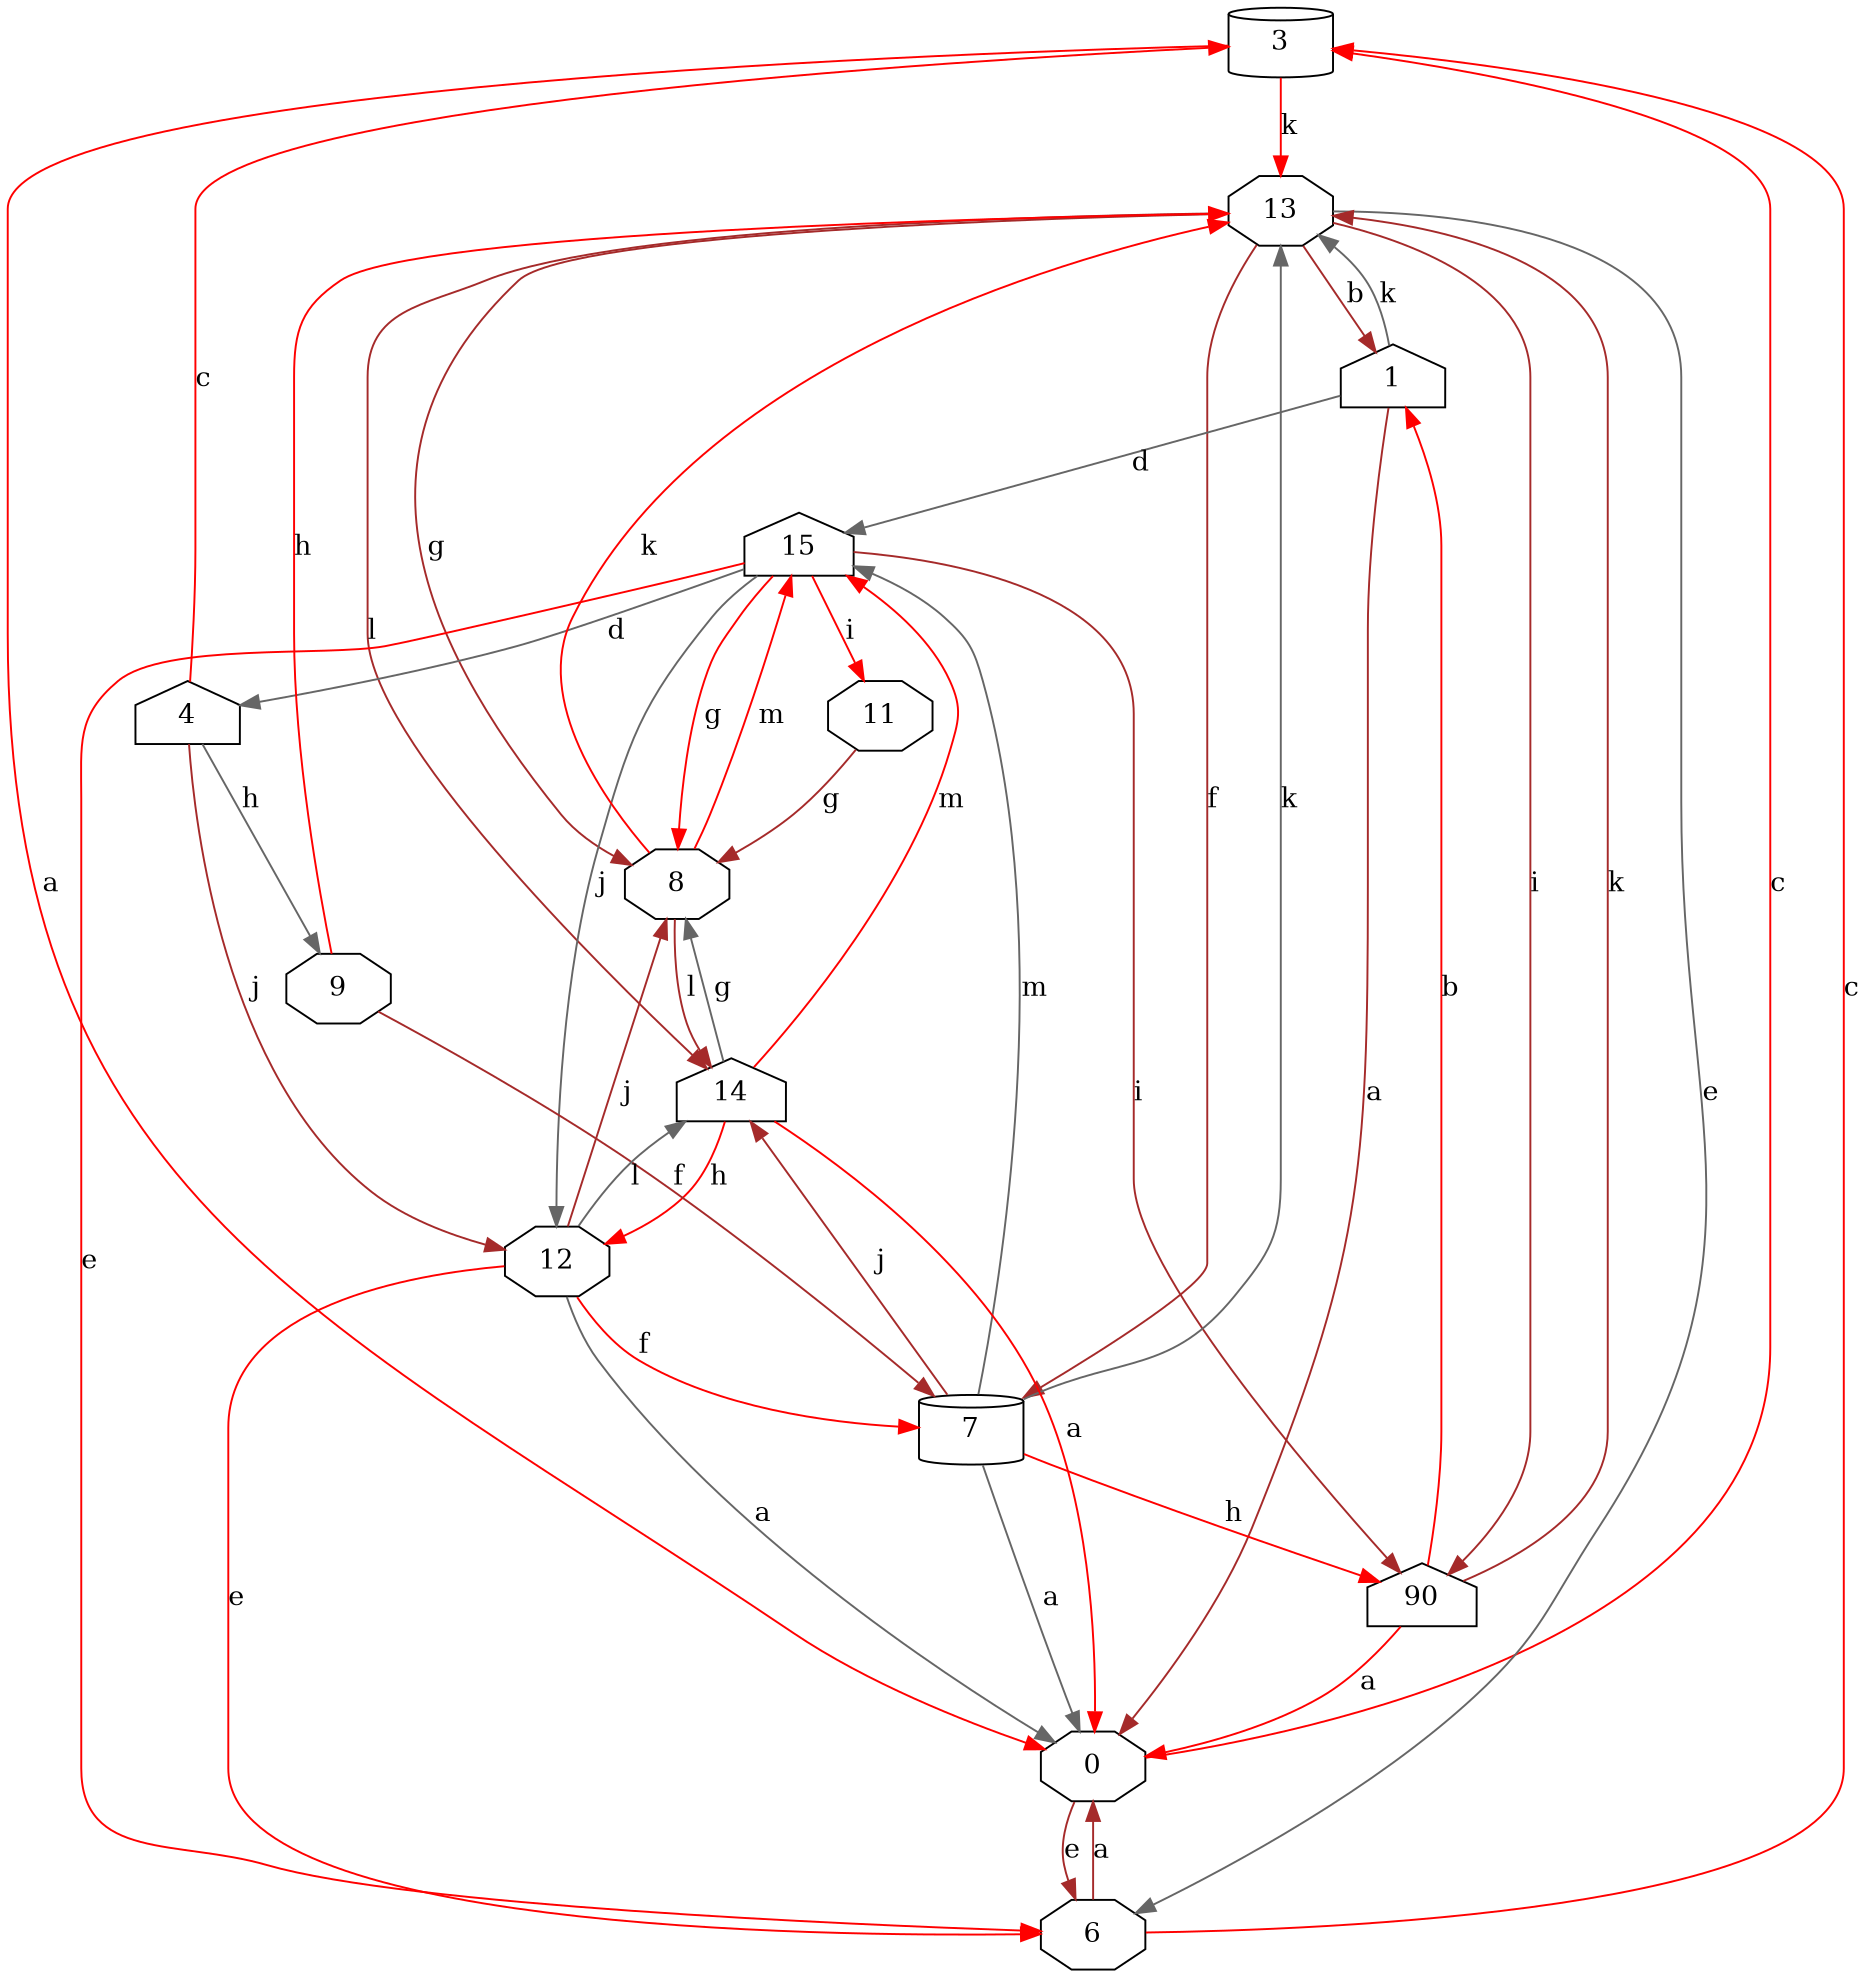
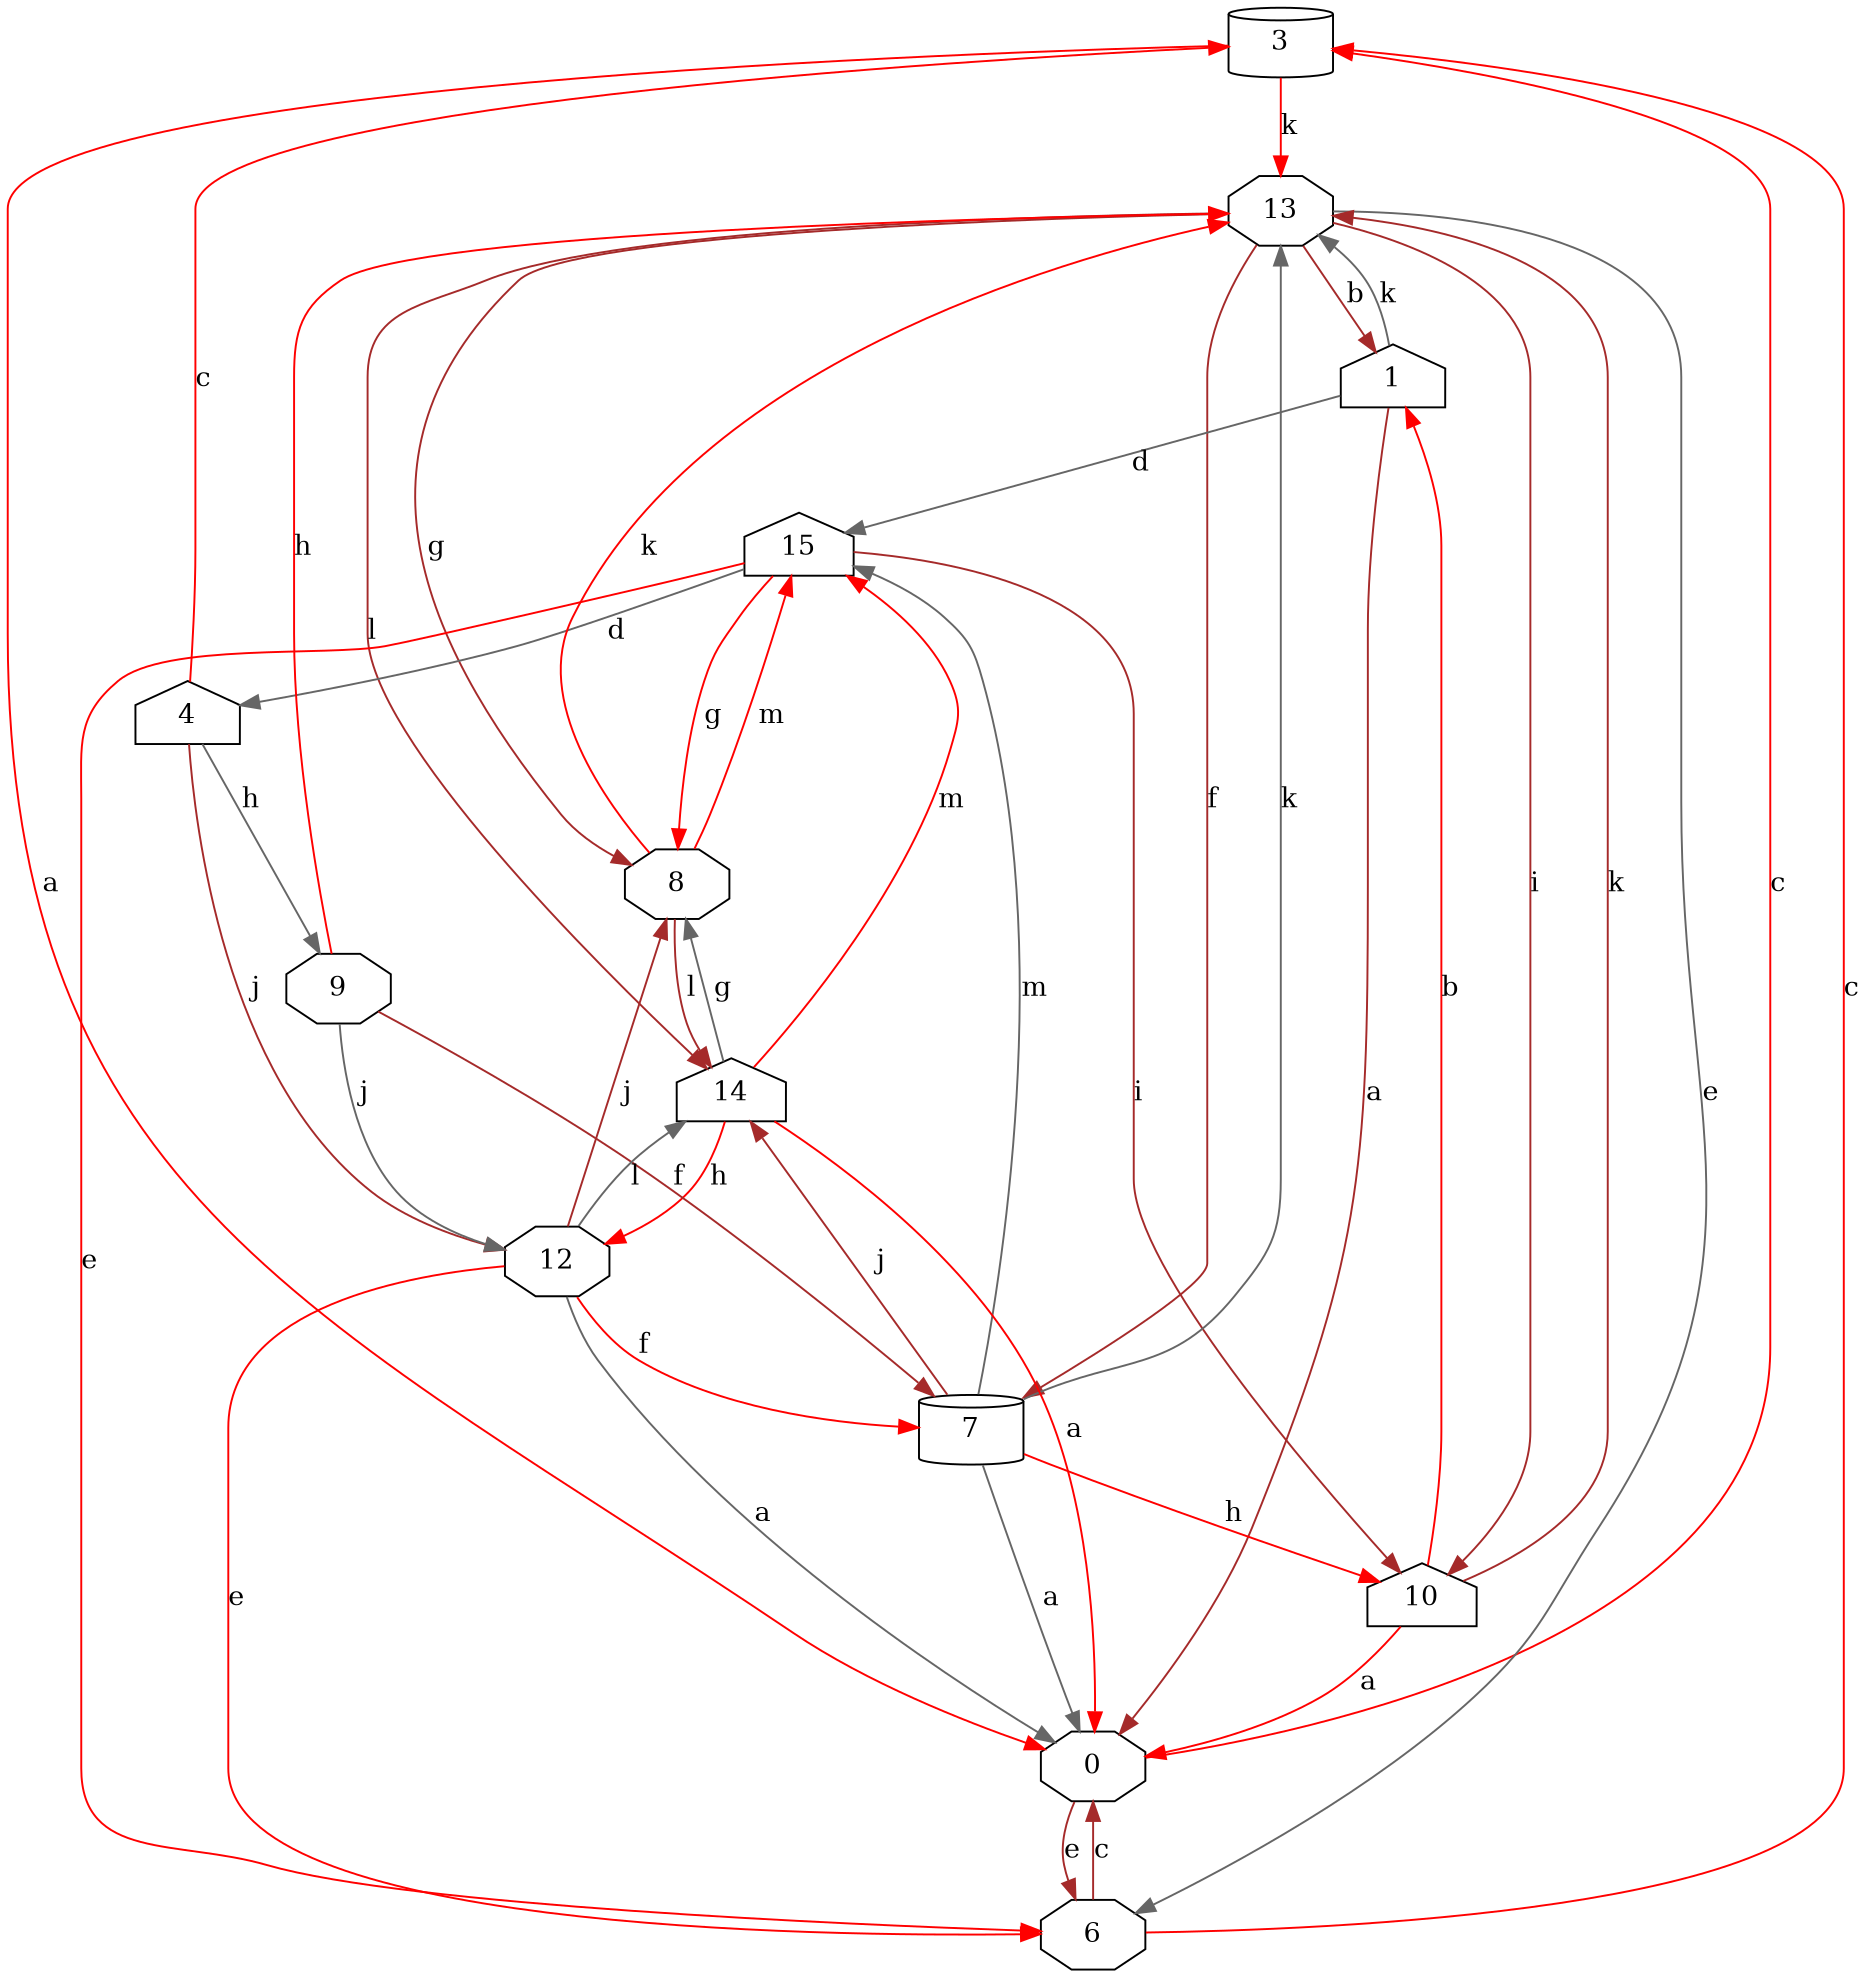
(880, 716) -> none
(593, 868) -> (375, 1161)
(1422, 1598) -> (1422, 1598)
(1102, 1851) -> (1102, 1851)
